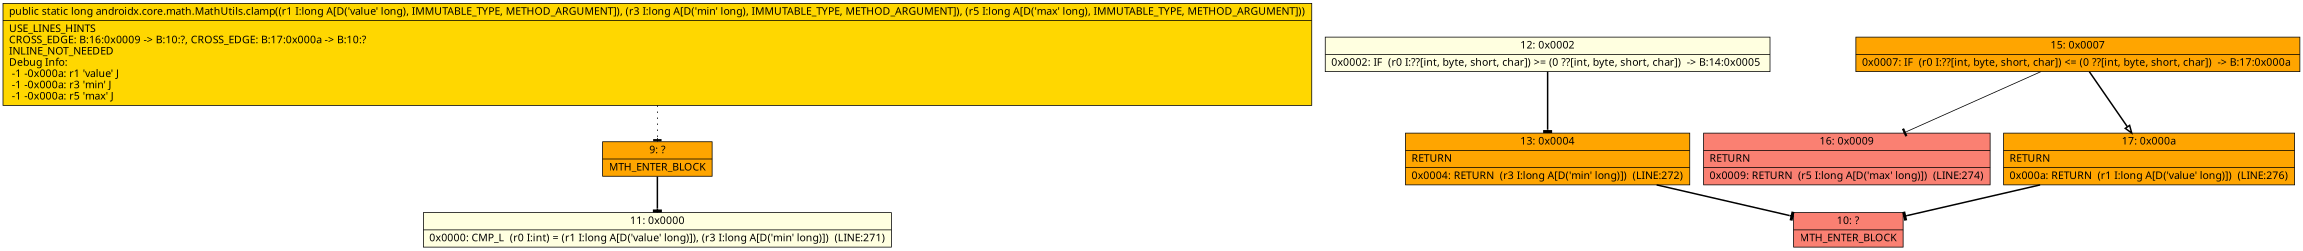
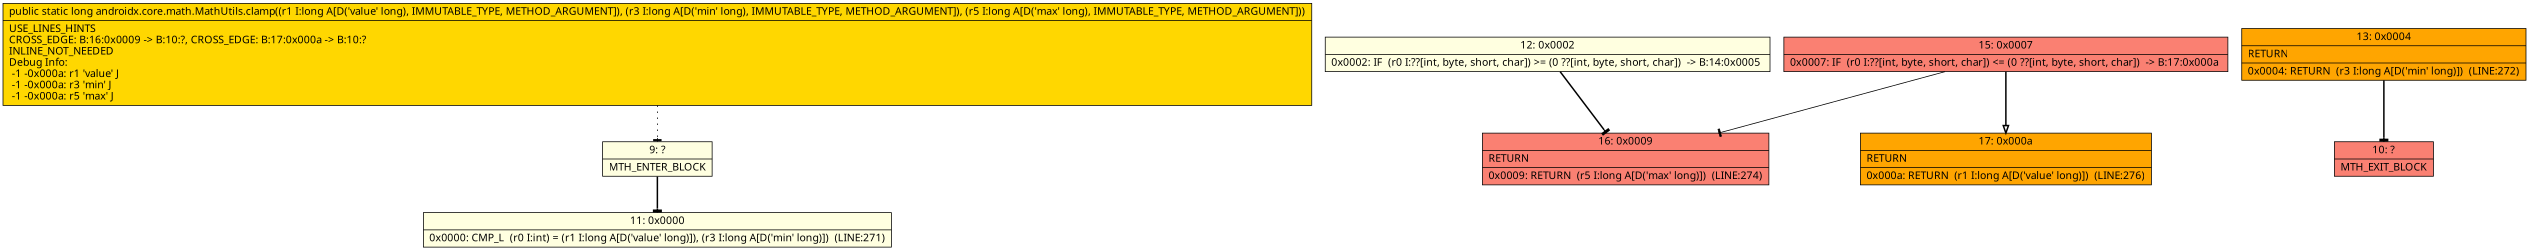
(2078, 54) -> (2006, 54)
(1548, 100) -> (1582, 101)
(657, 159) -> (657, 159)
(1974, 200) -> none
(1848, 238) -> (2384, 167)
